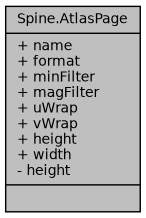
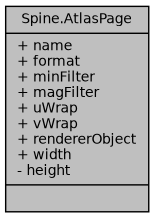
(47, 140) -> (77, 140)
